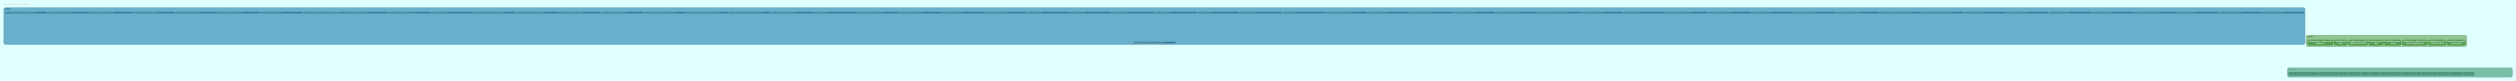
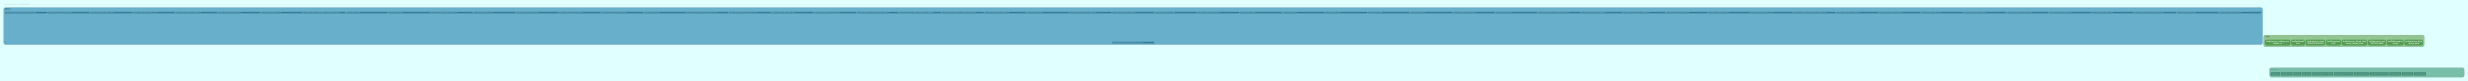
(2198, 13) -> none
(2303, 74) -> none
